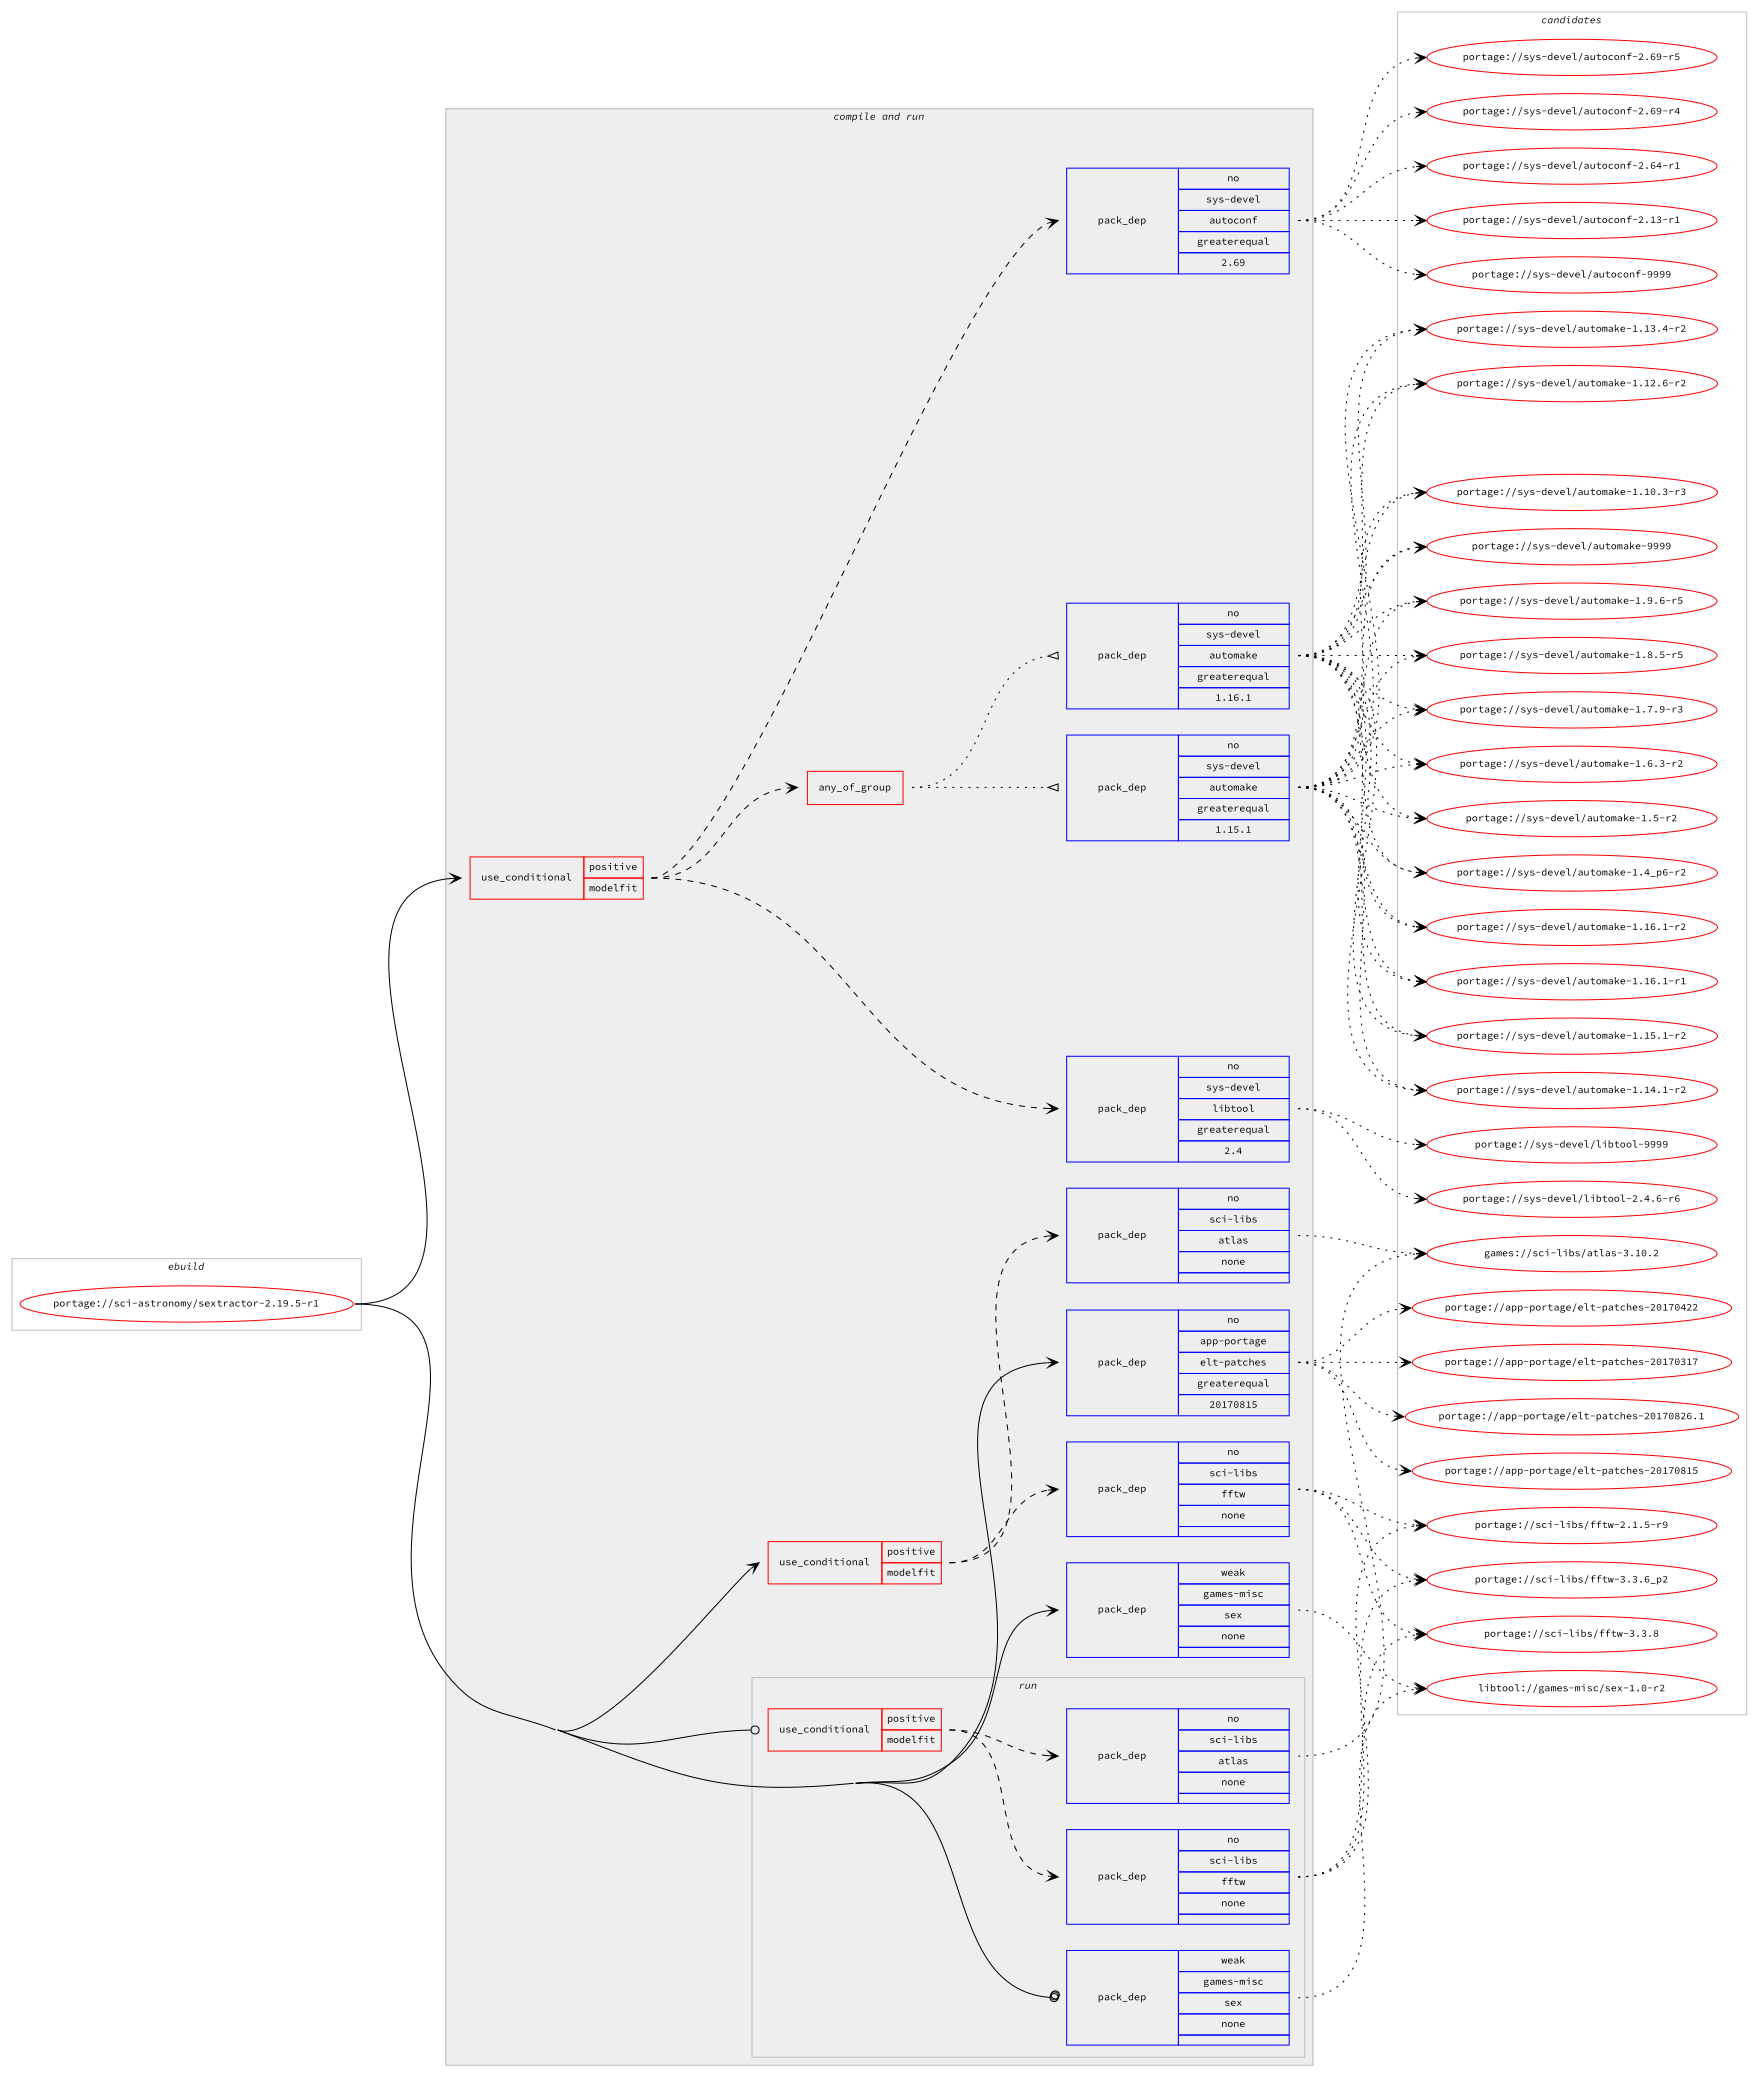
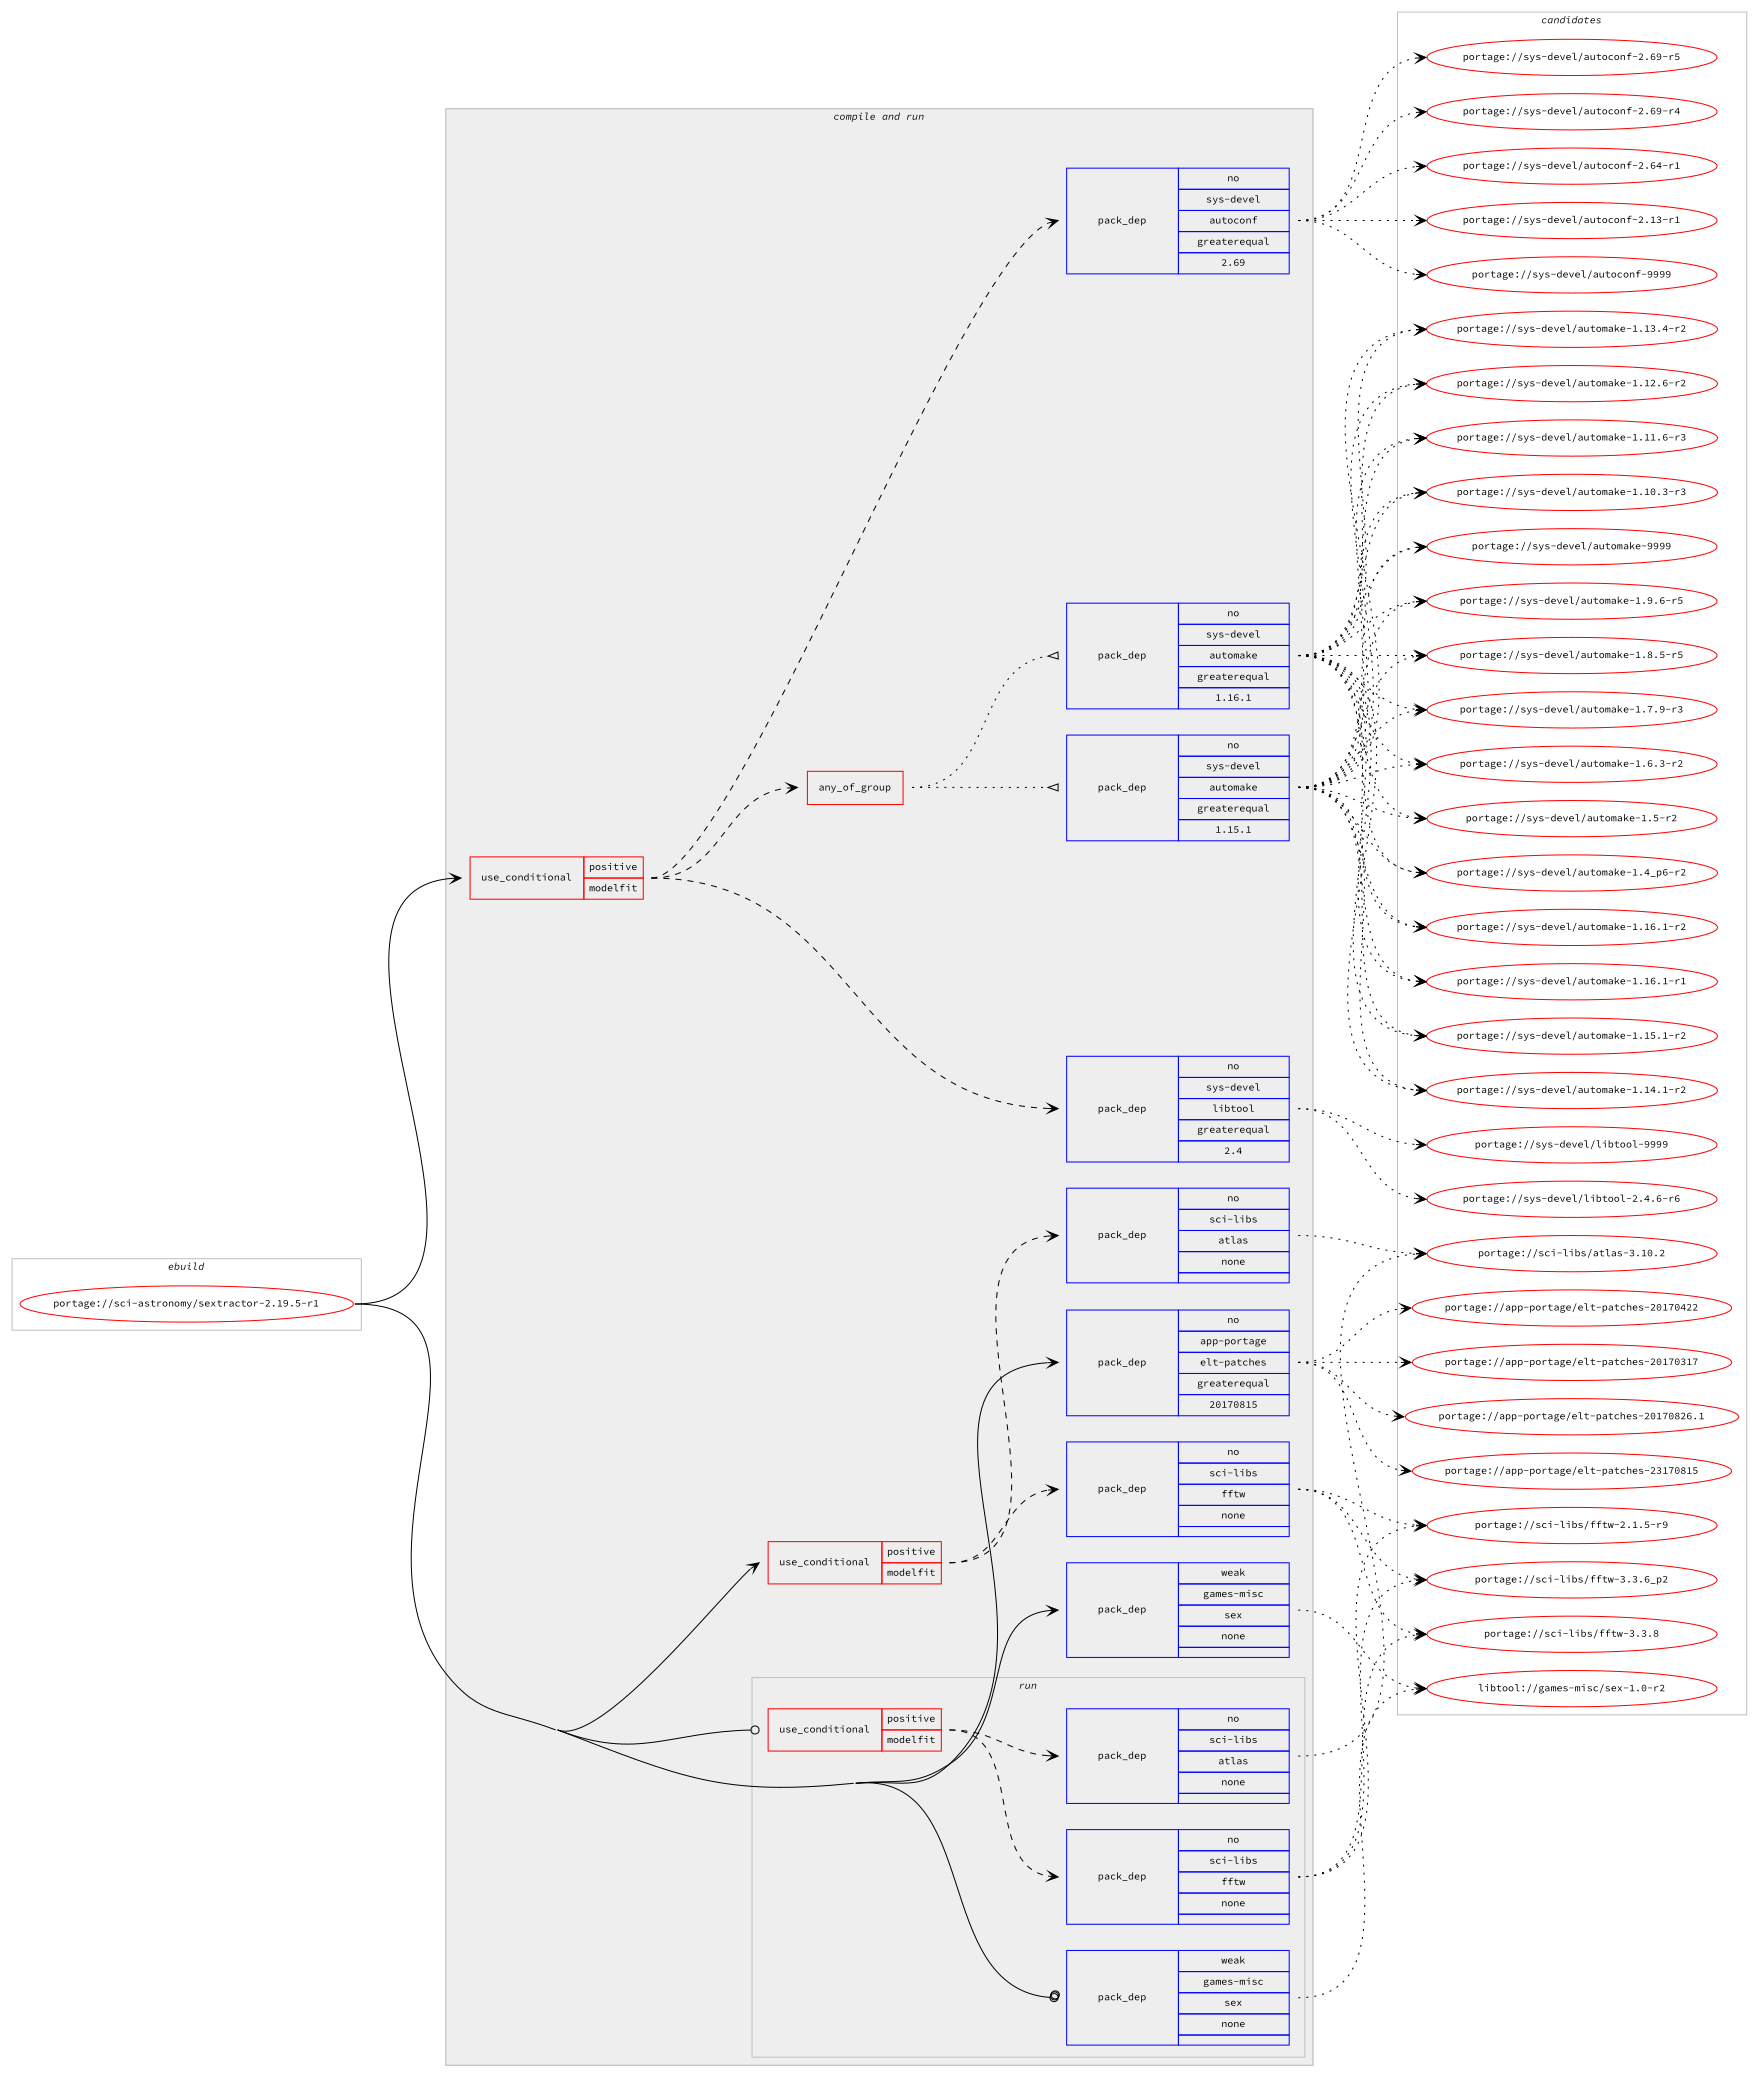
none -> (1572, 438)
(1572, 1254) -> (1572, 1254)
(1572, 1471) -> (1572, 1471)
